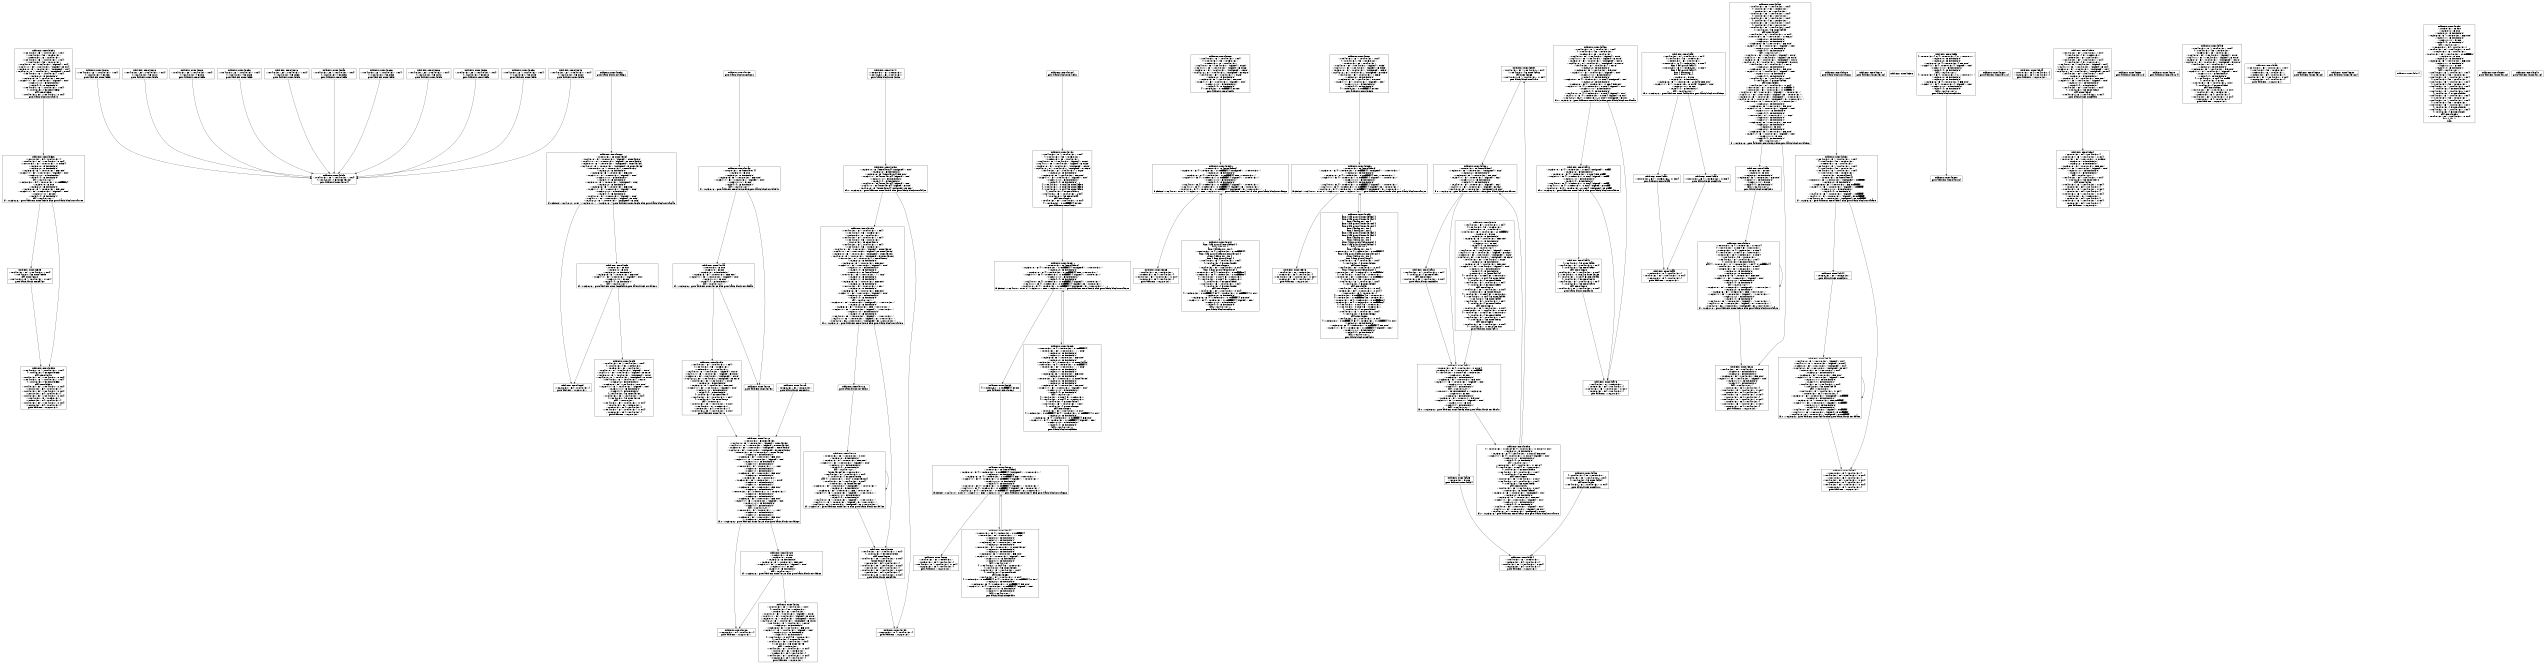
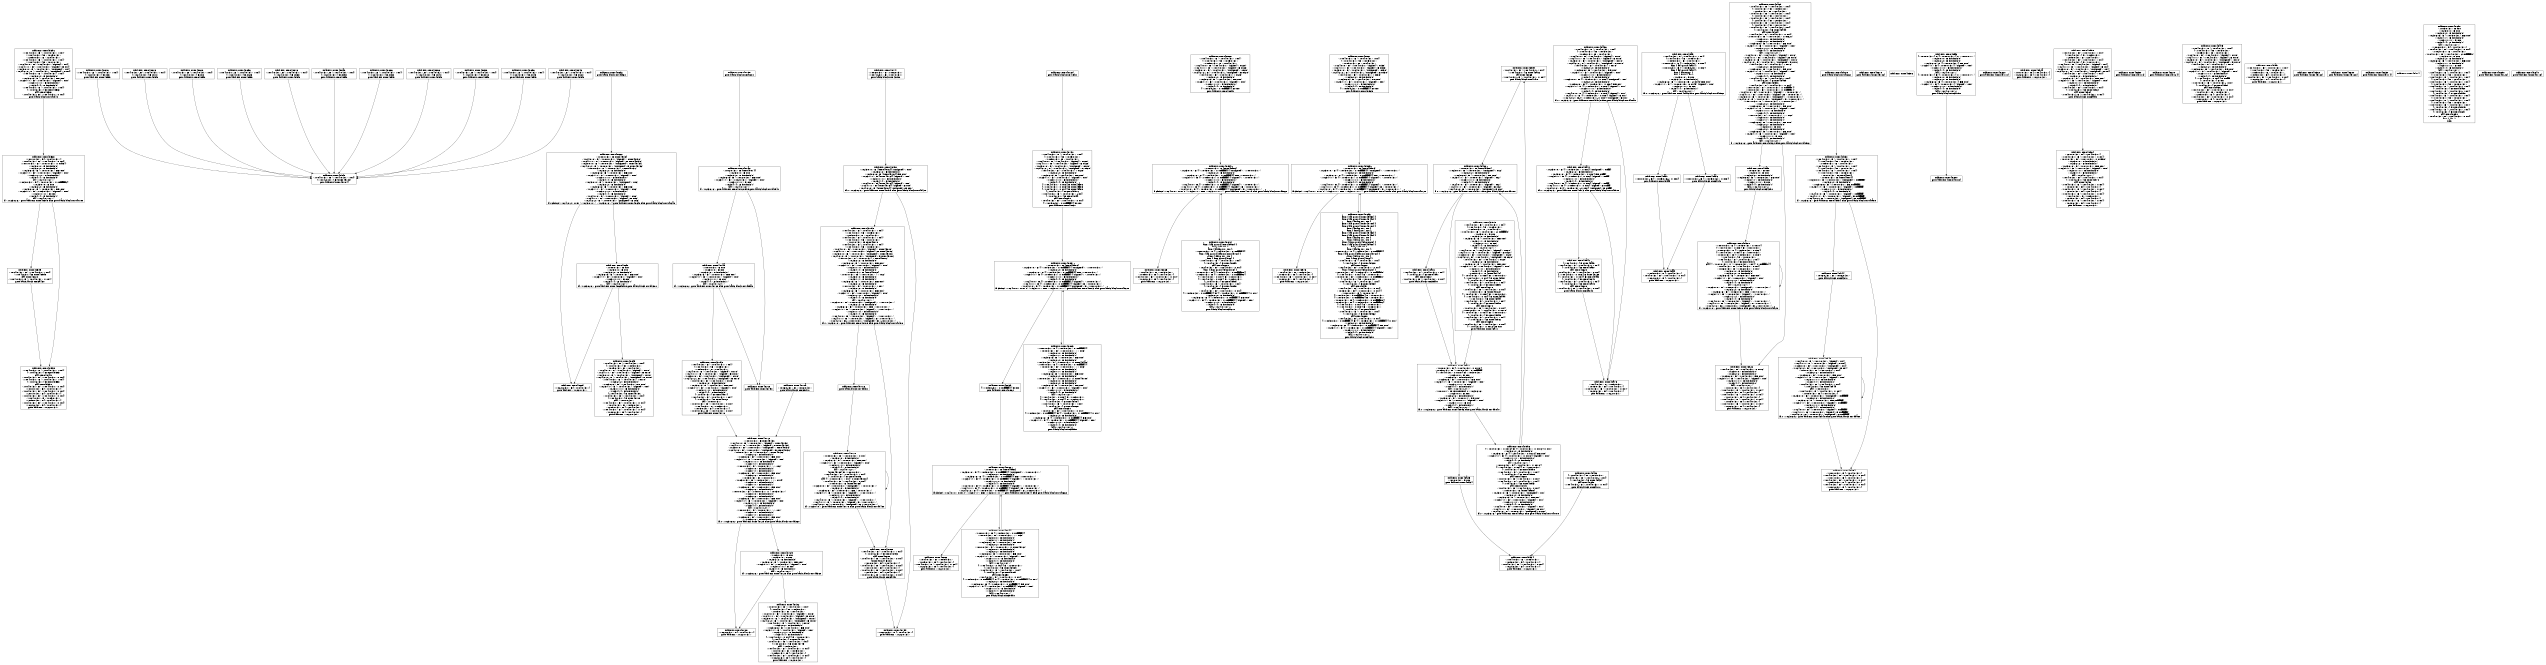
none -> (2377, 74)
